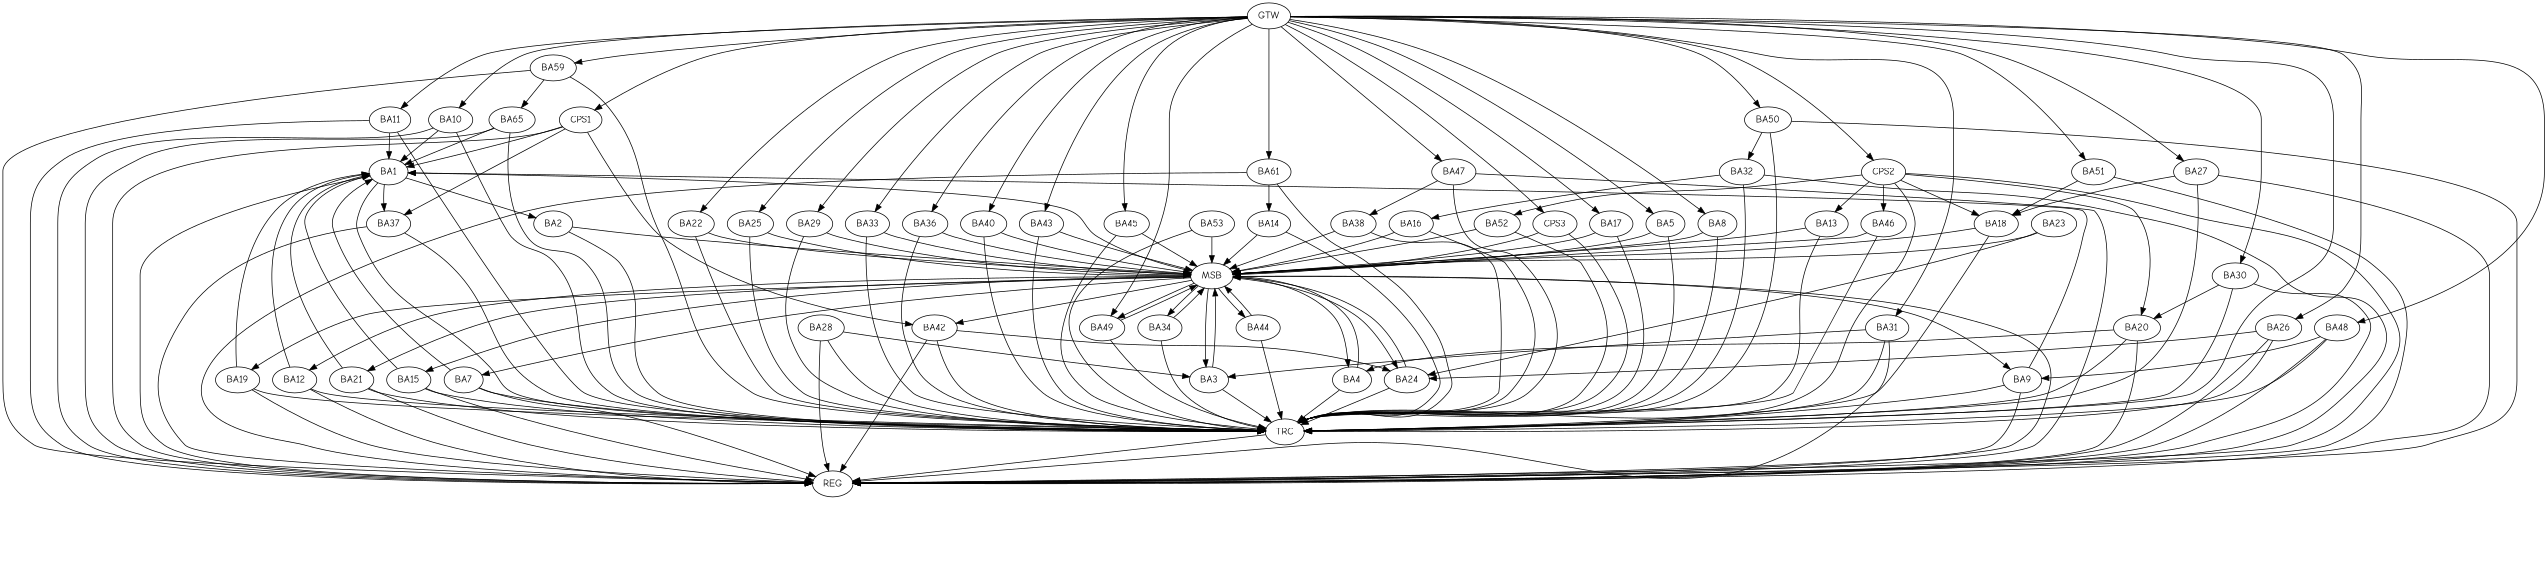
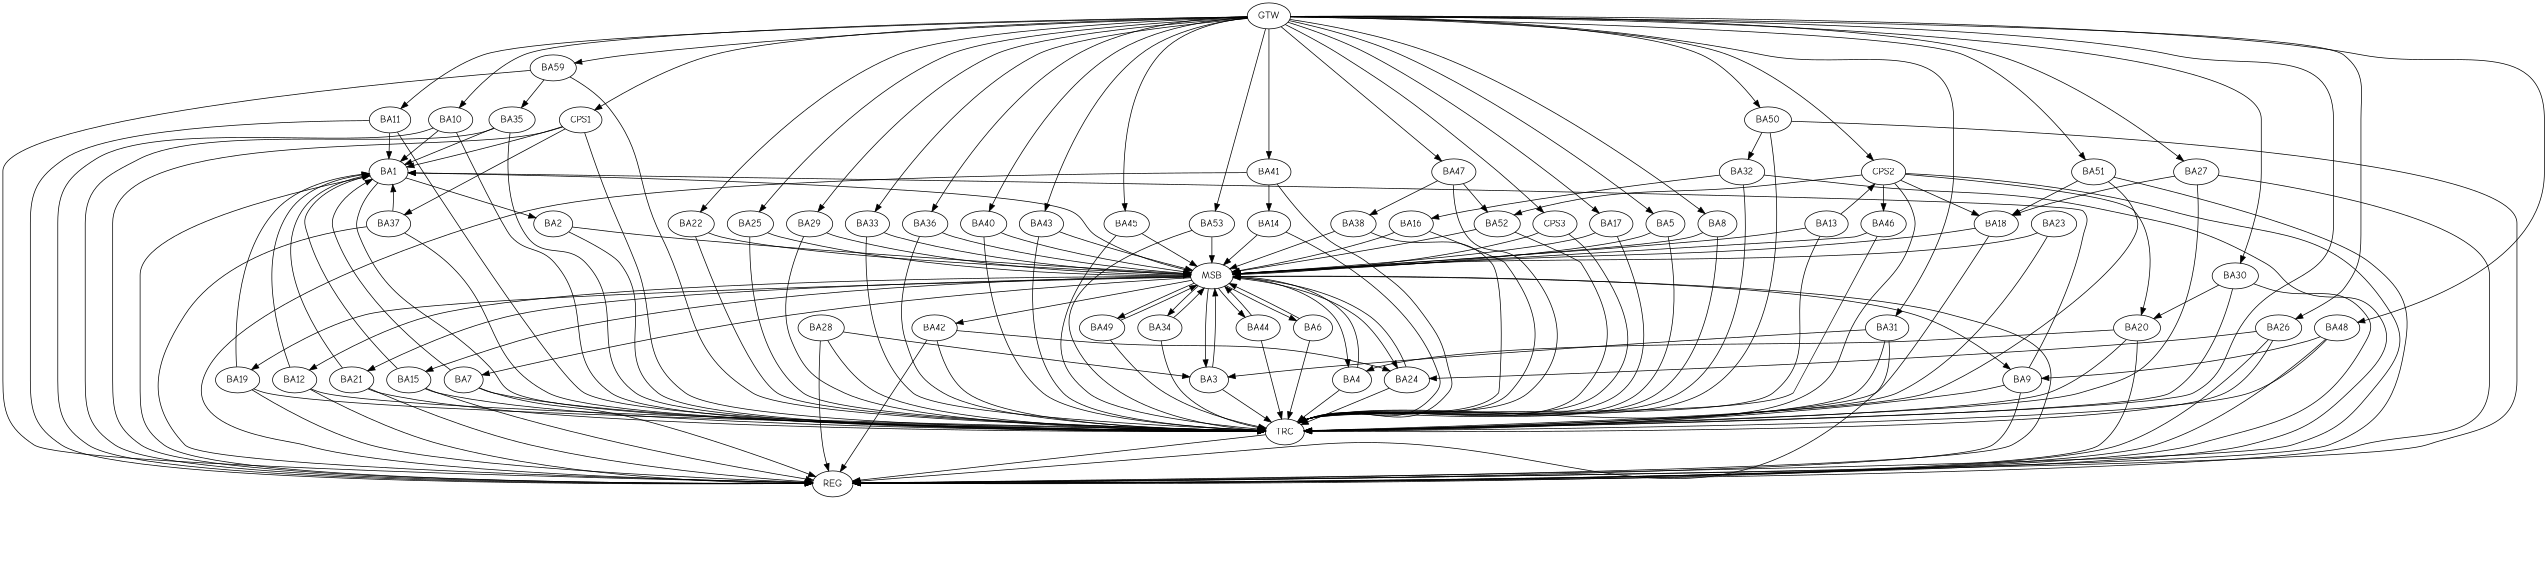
(512, 120) -> (512, 120)
(1169, 155) -> (1241, 116)
(1269, 172) -> (1269, 172)
(384, 194) -> (393, 201)
(1855, 194) -> (1853, 204)
(719, 270) -> (765, 411)
(1752, 305) -> (1895, 393)
none -> (1313, 328)
none -> (1947, 384)
(1987, 454) -> (1473, 195)
